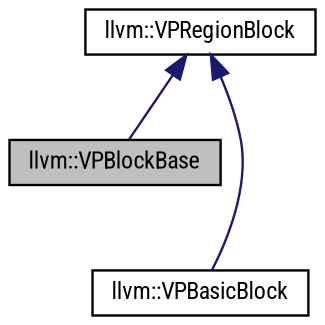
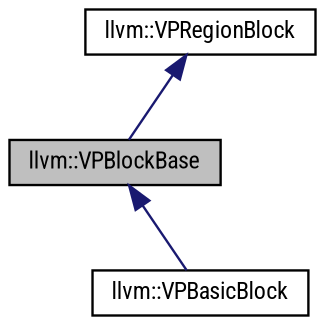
(242, 175) -> (165, 238)
